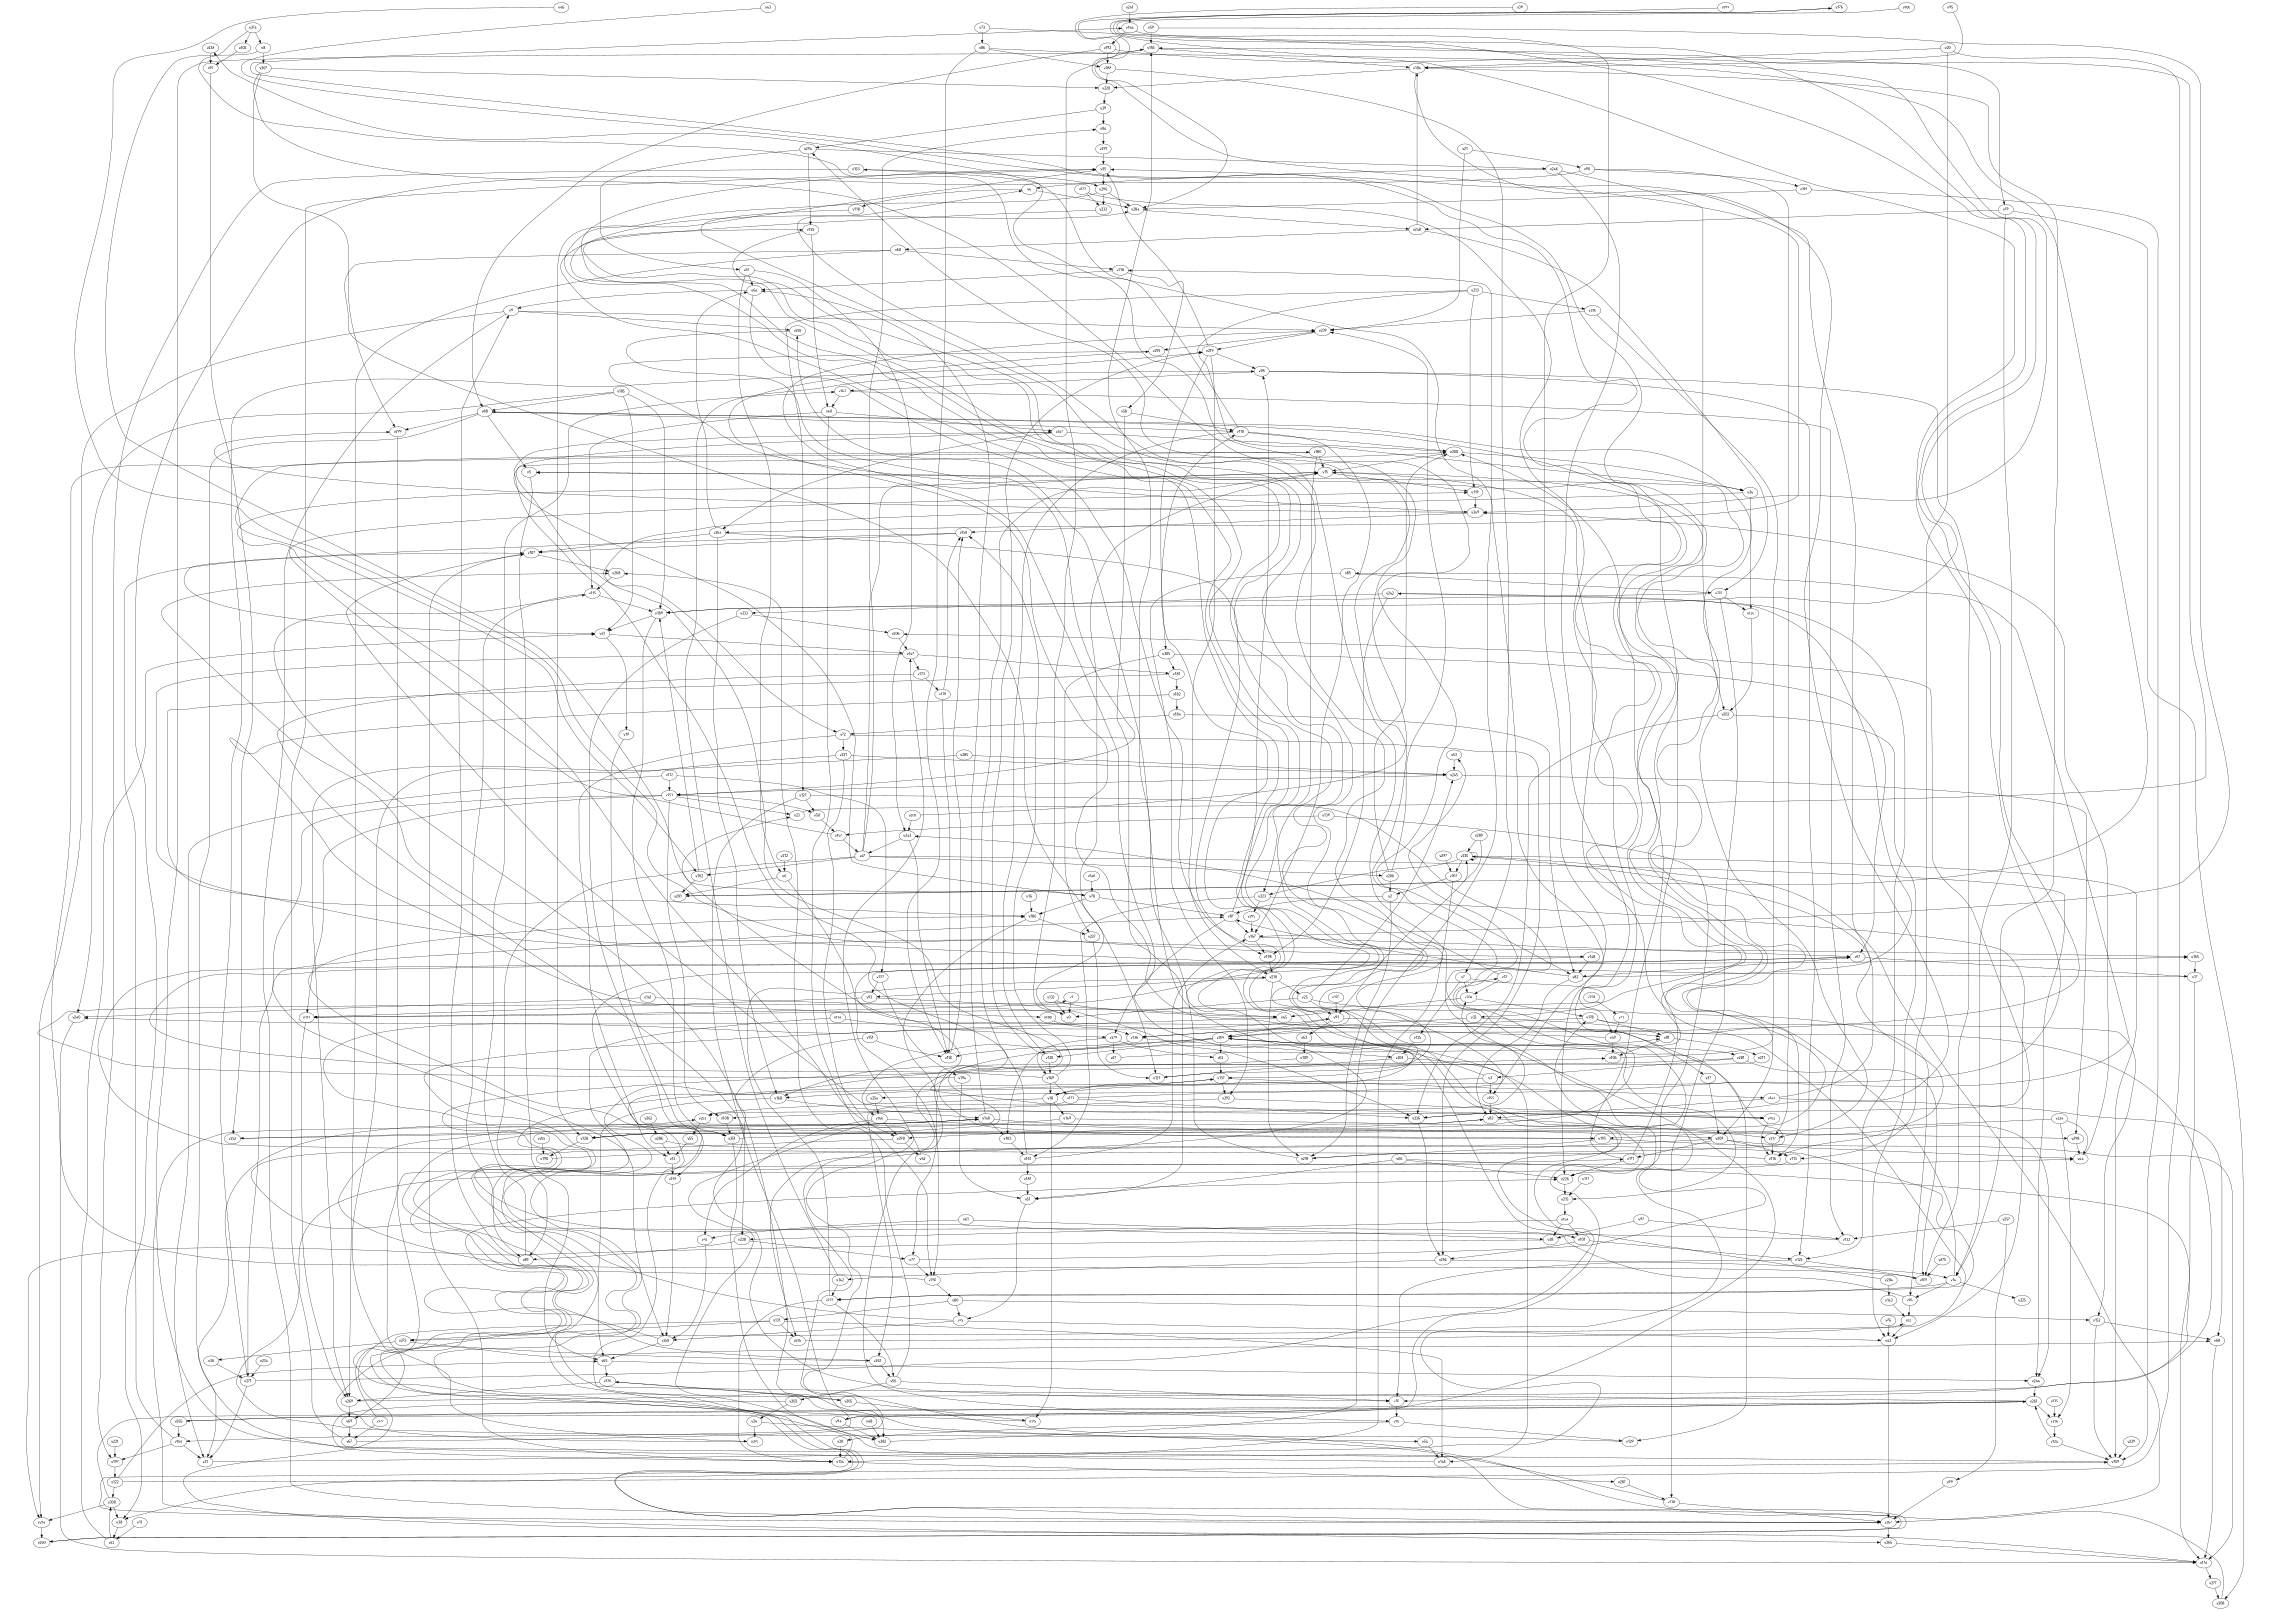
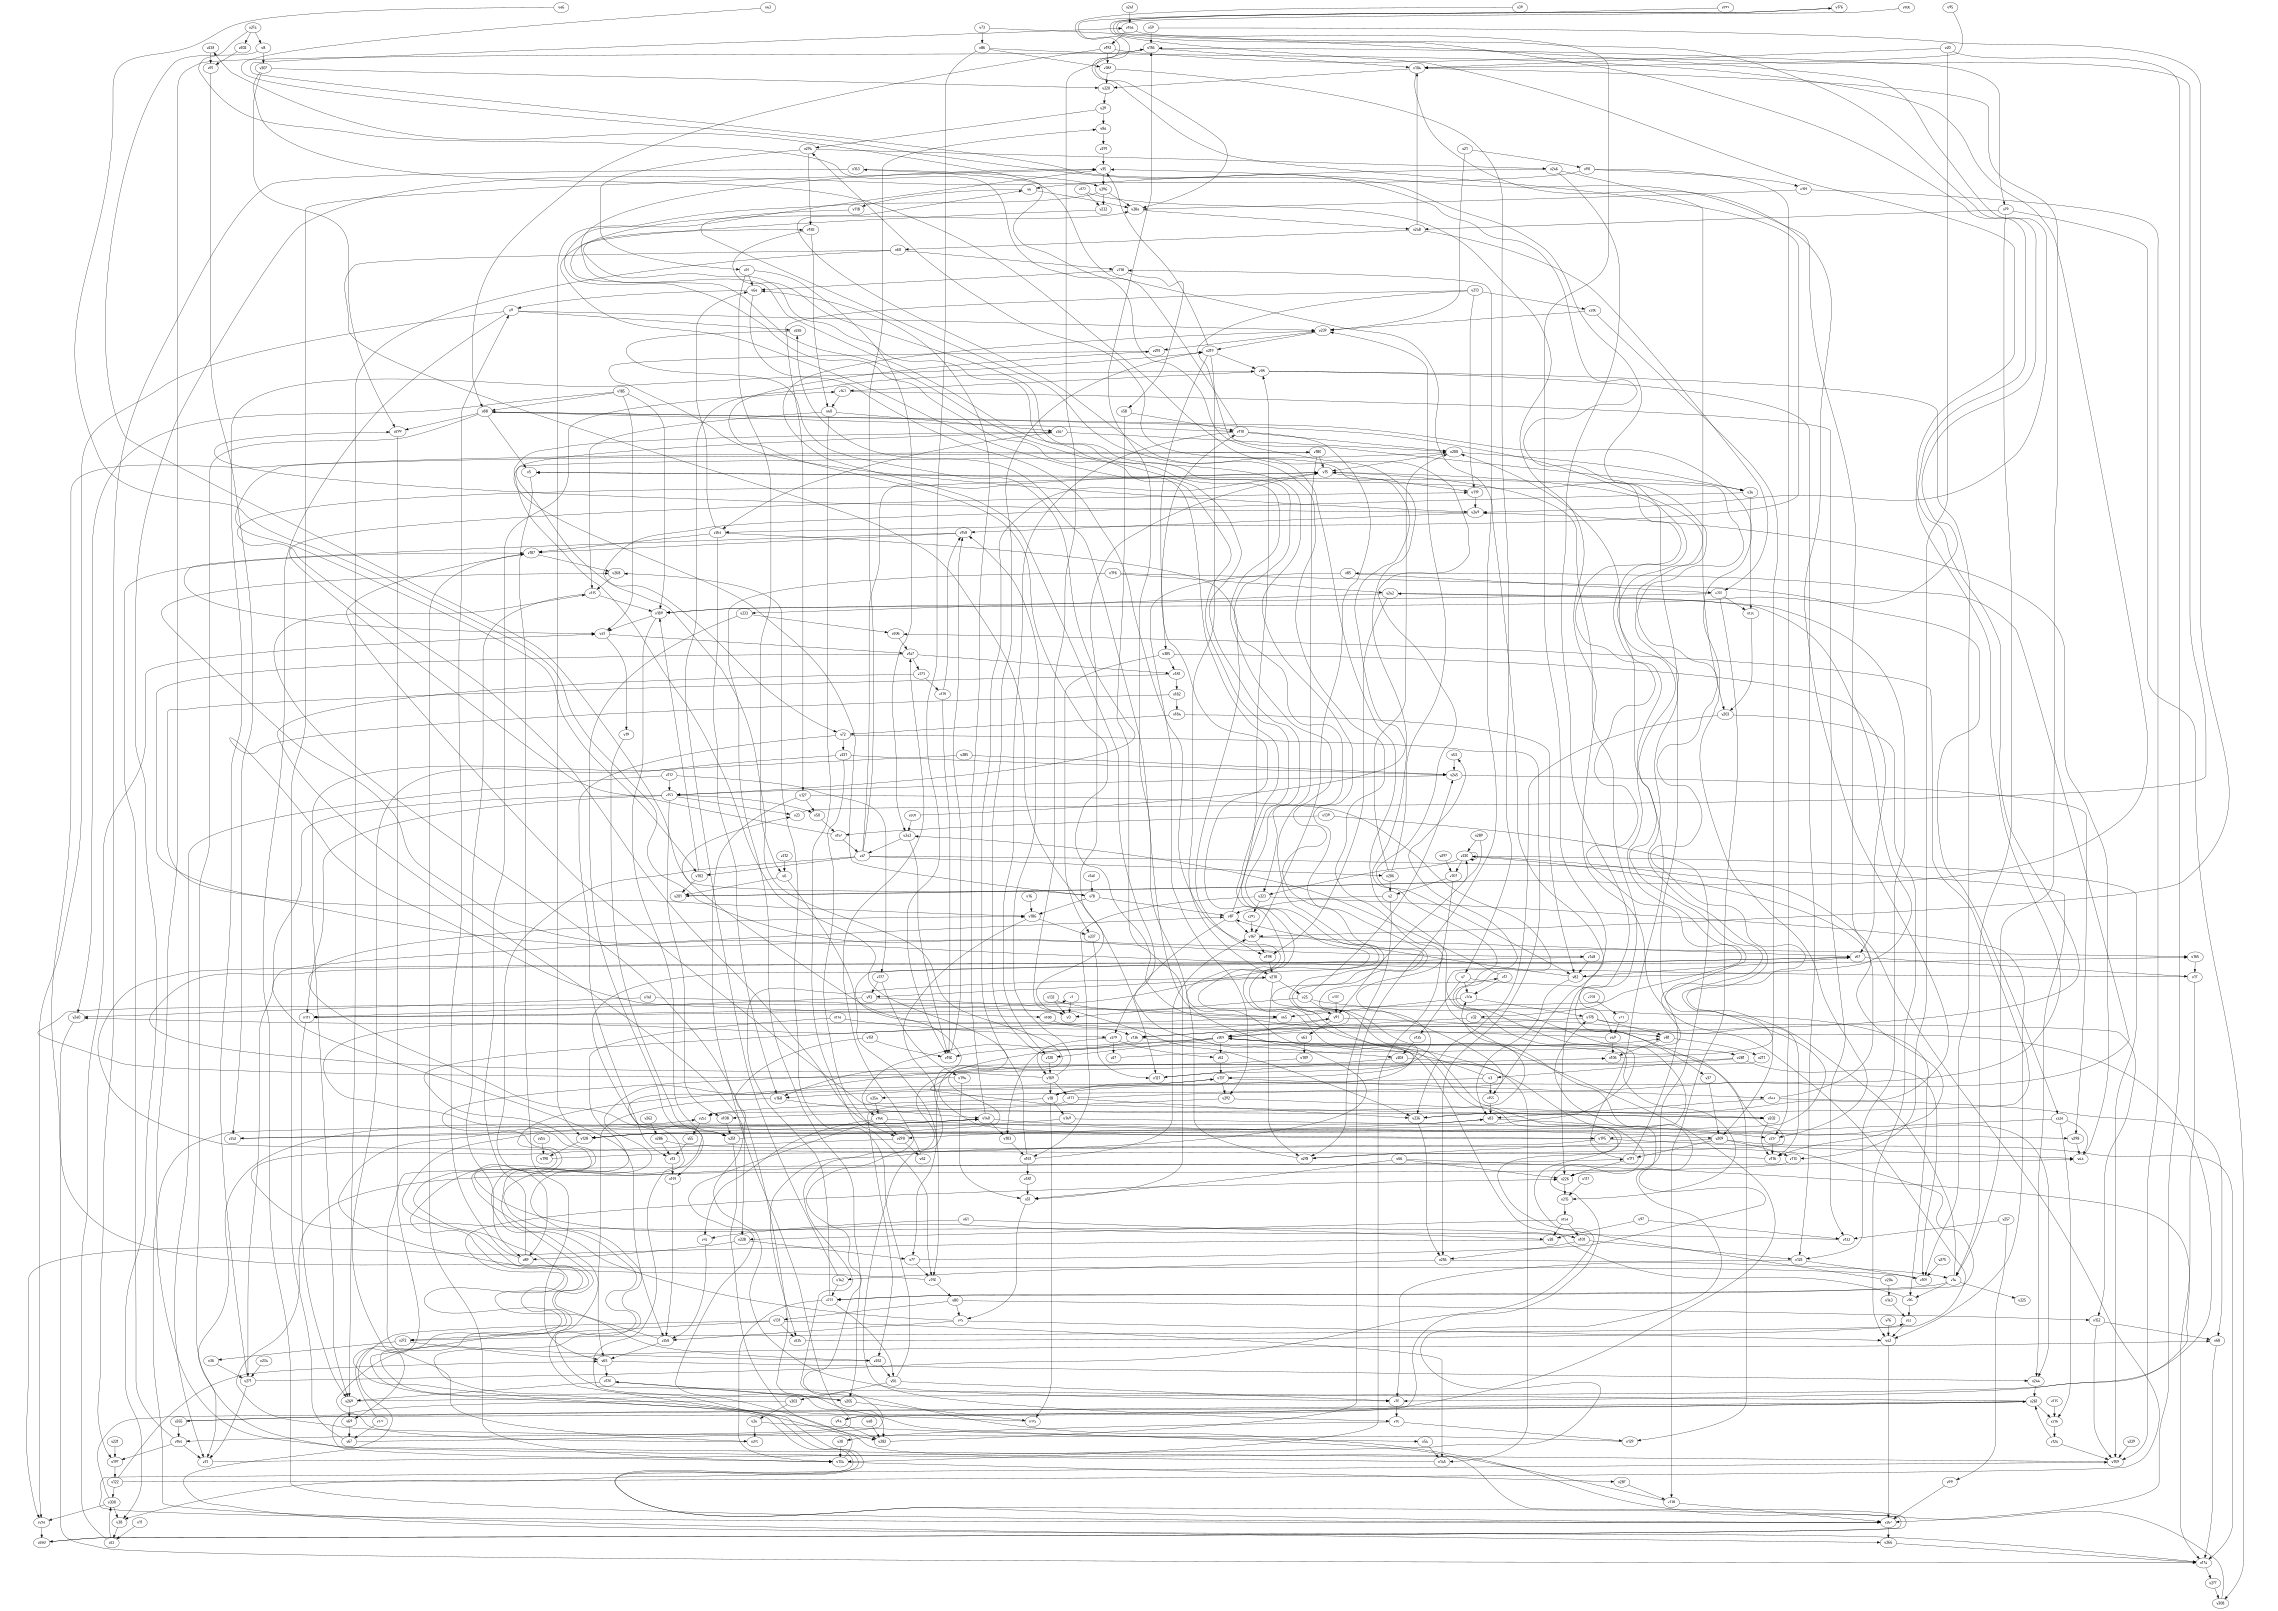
none -> (1113, 573)
(1772, 1119) -> (1772, 1119)
